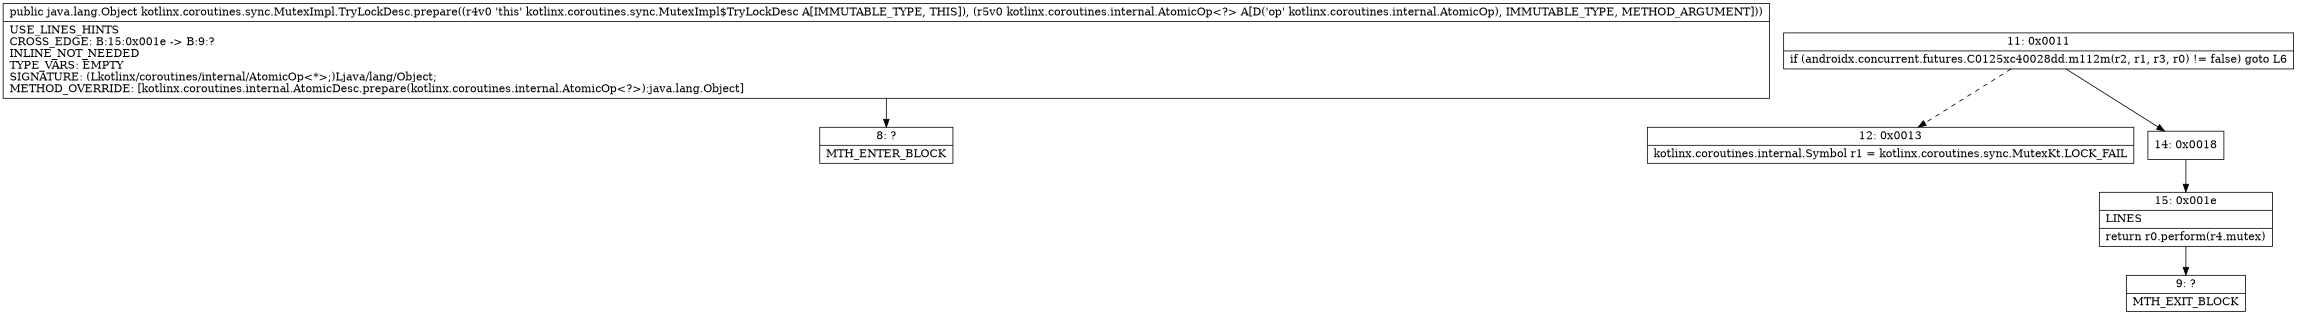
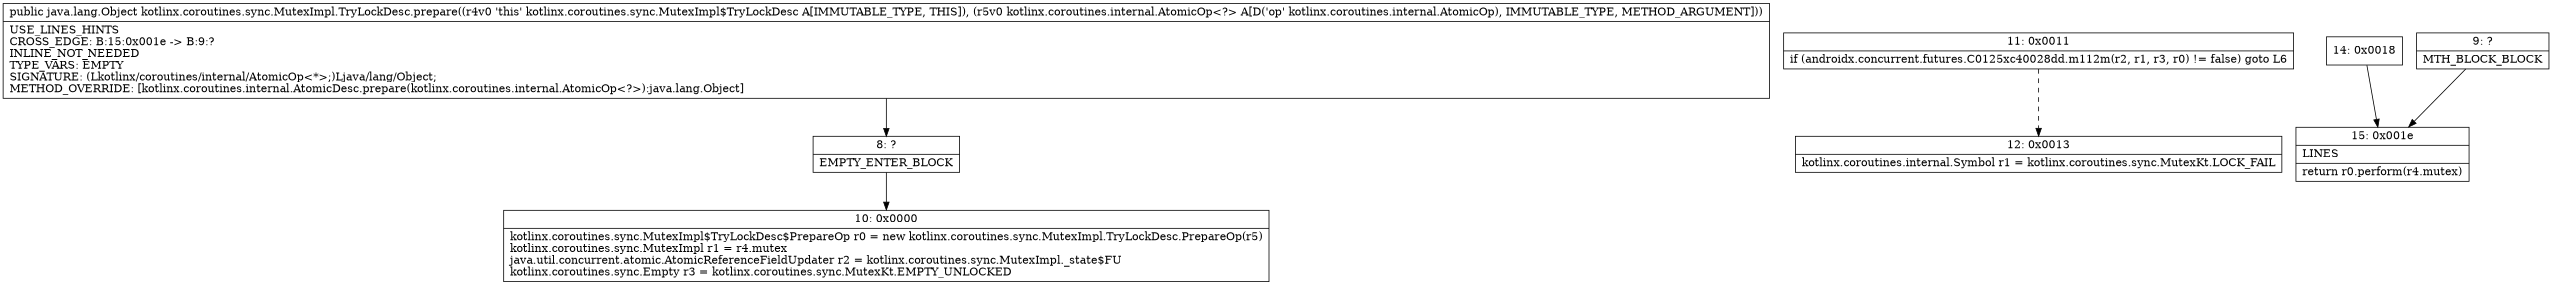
(2112, 98) -> none
(886, 154) -> (886, 163)
none -> (886, 246)
(2186, 257) -> (2440, 95)
(2186, 302) -> (2483, 60)
